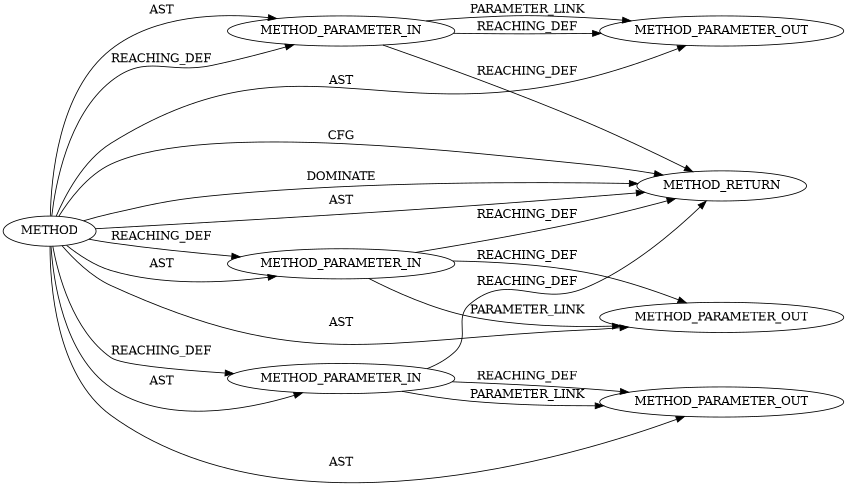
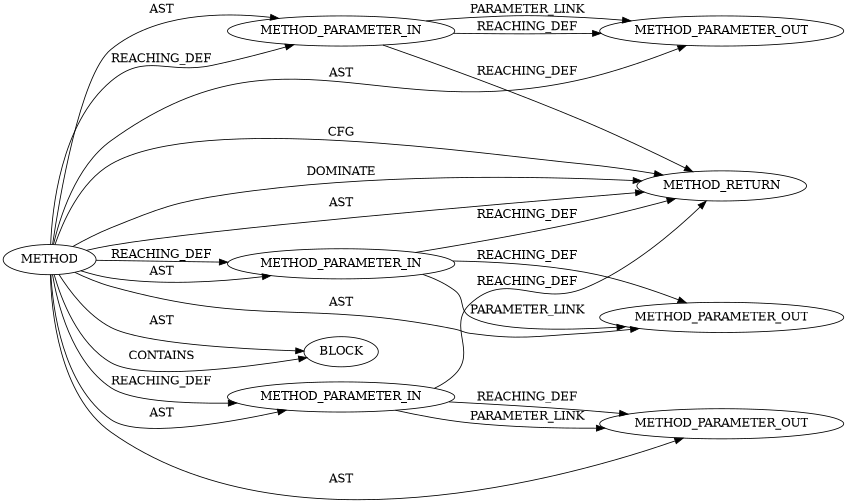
none -> (341, 352)
